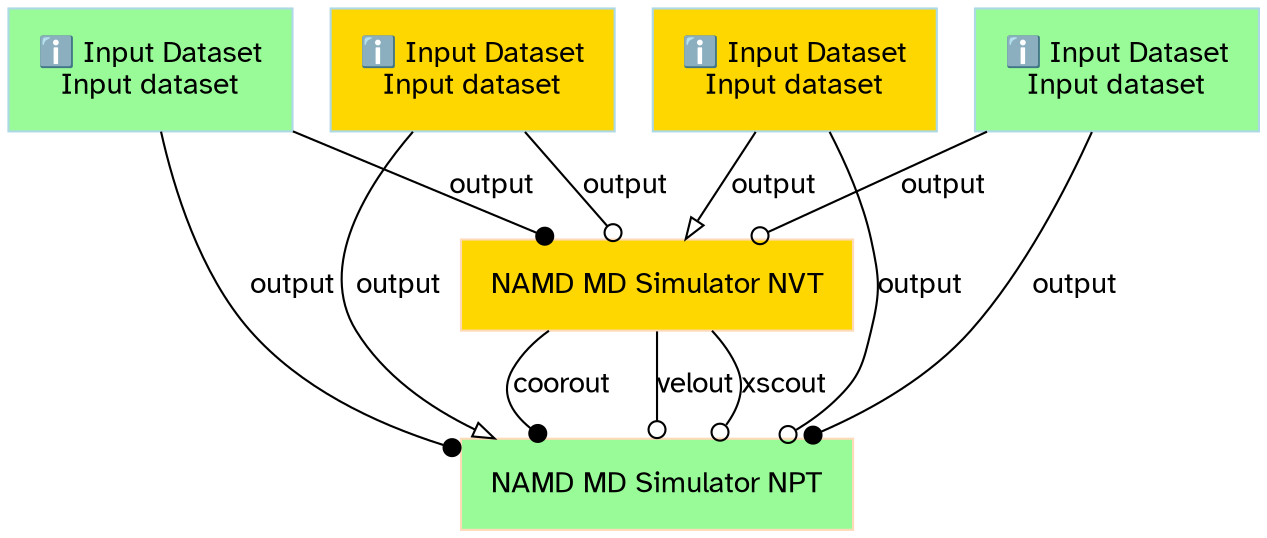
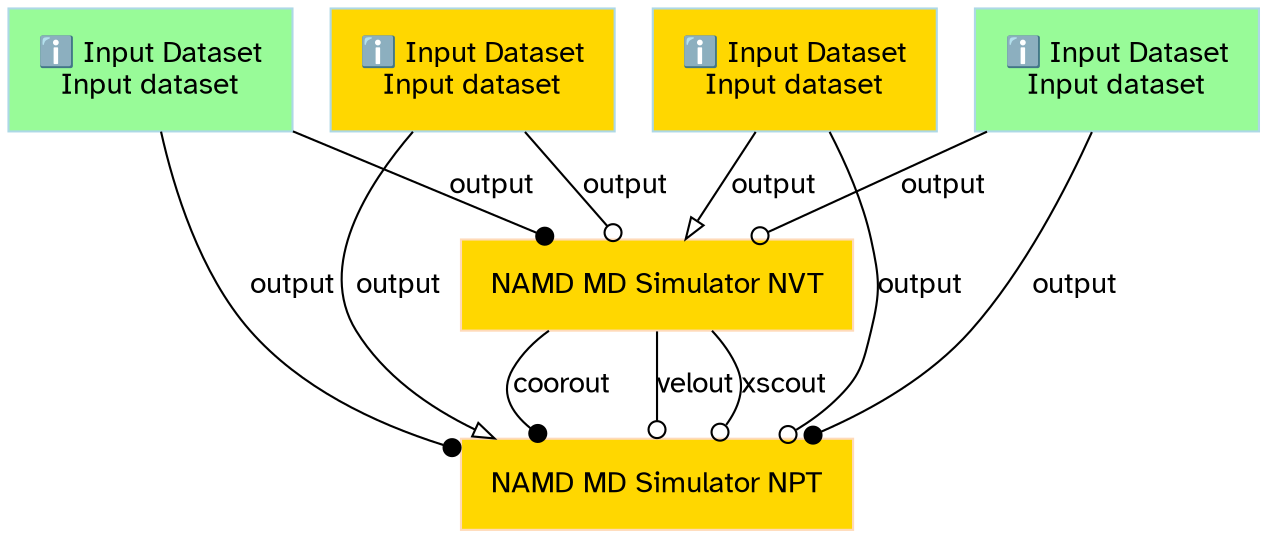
(657, 484) -> (657, 484)
